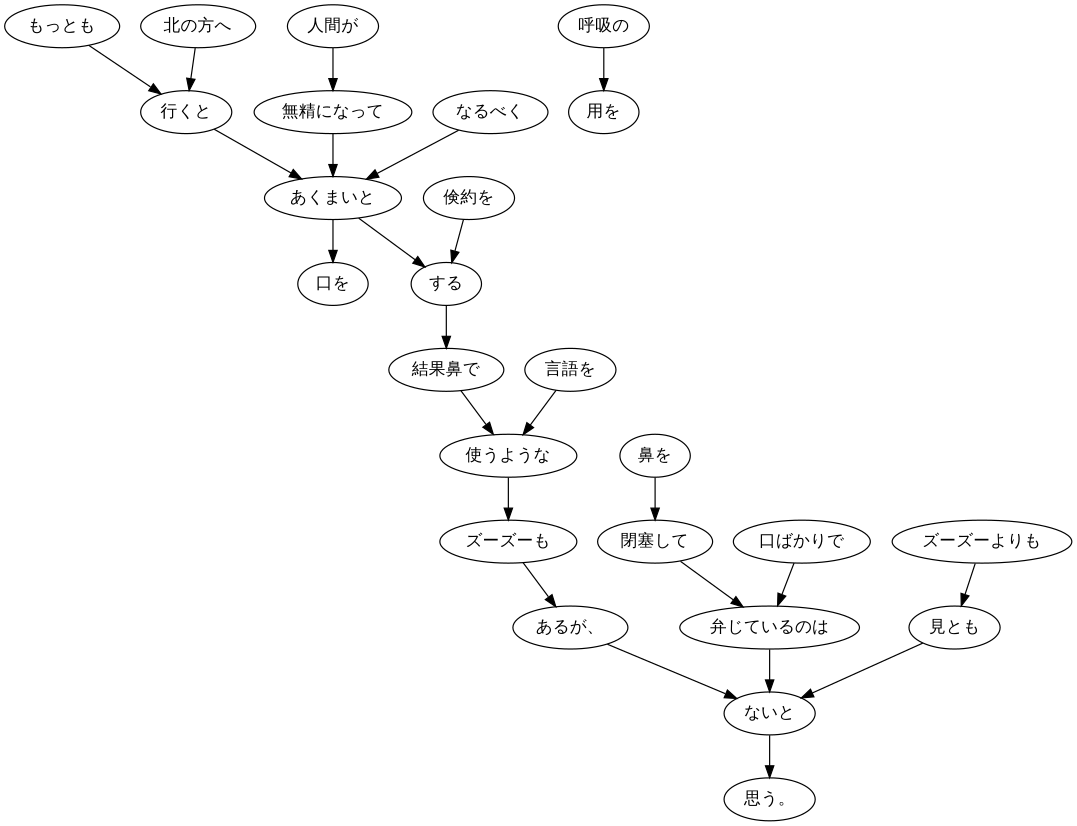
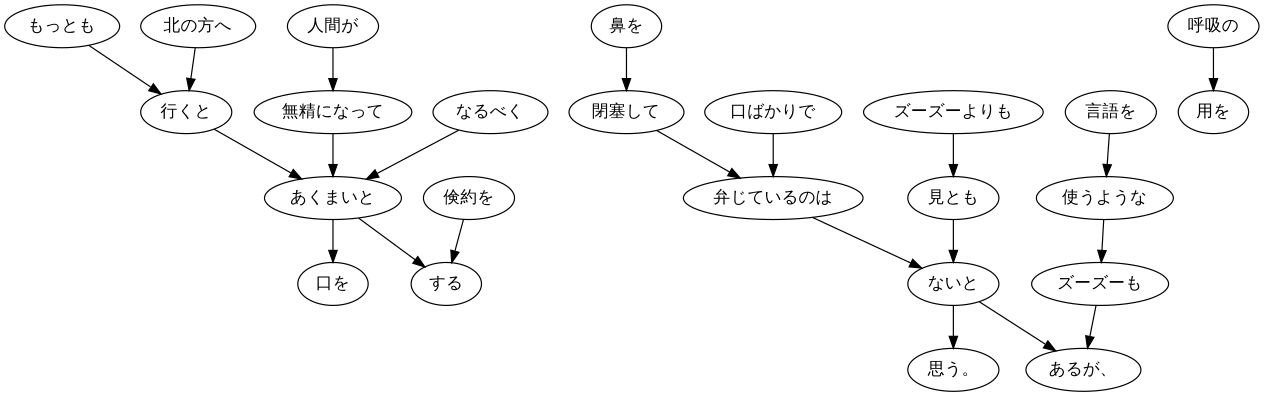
(446, 370) -> none
(666, 669) -> (1012, 323)
